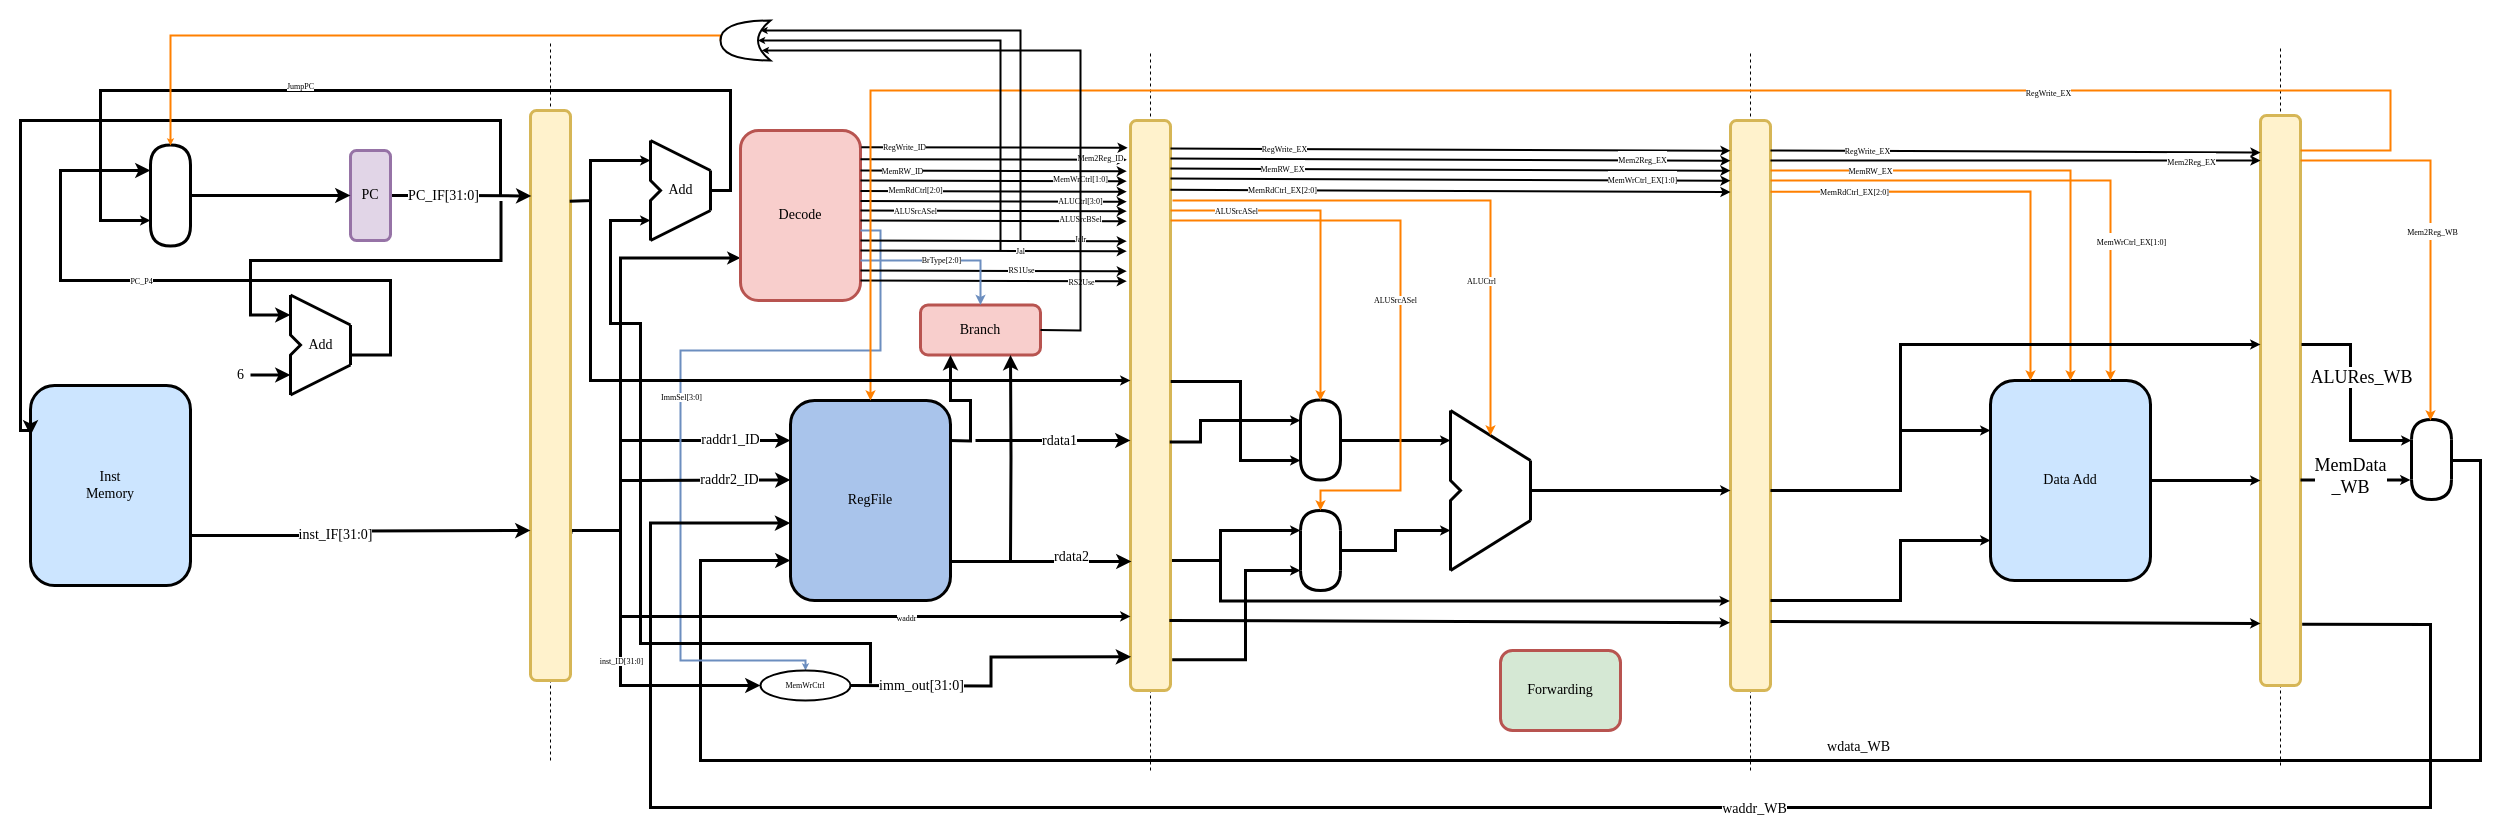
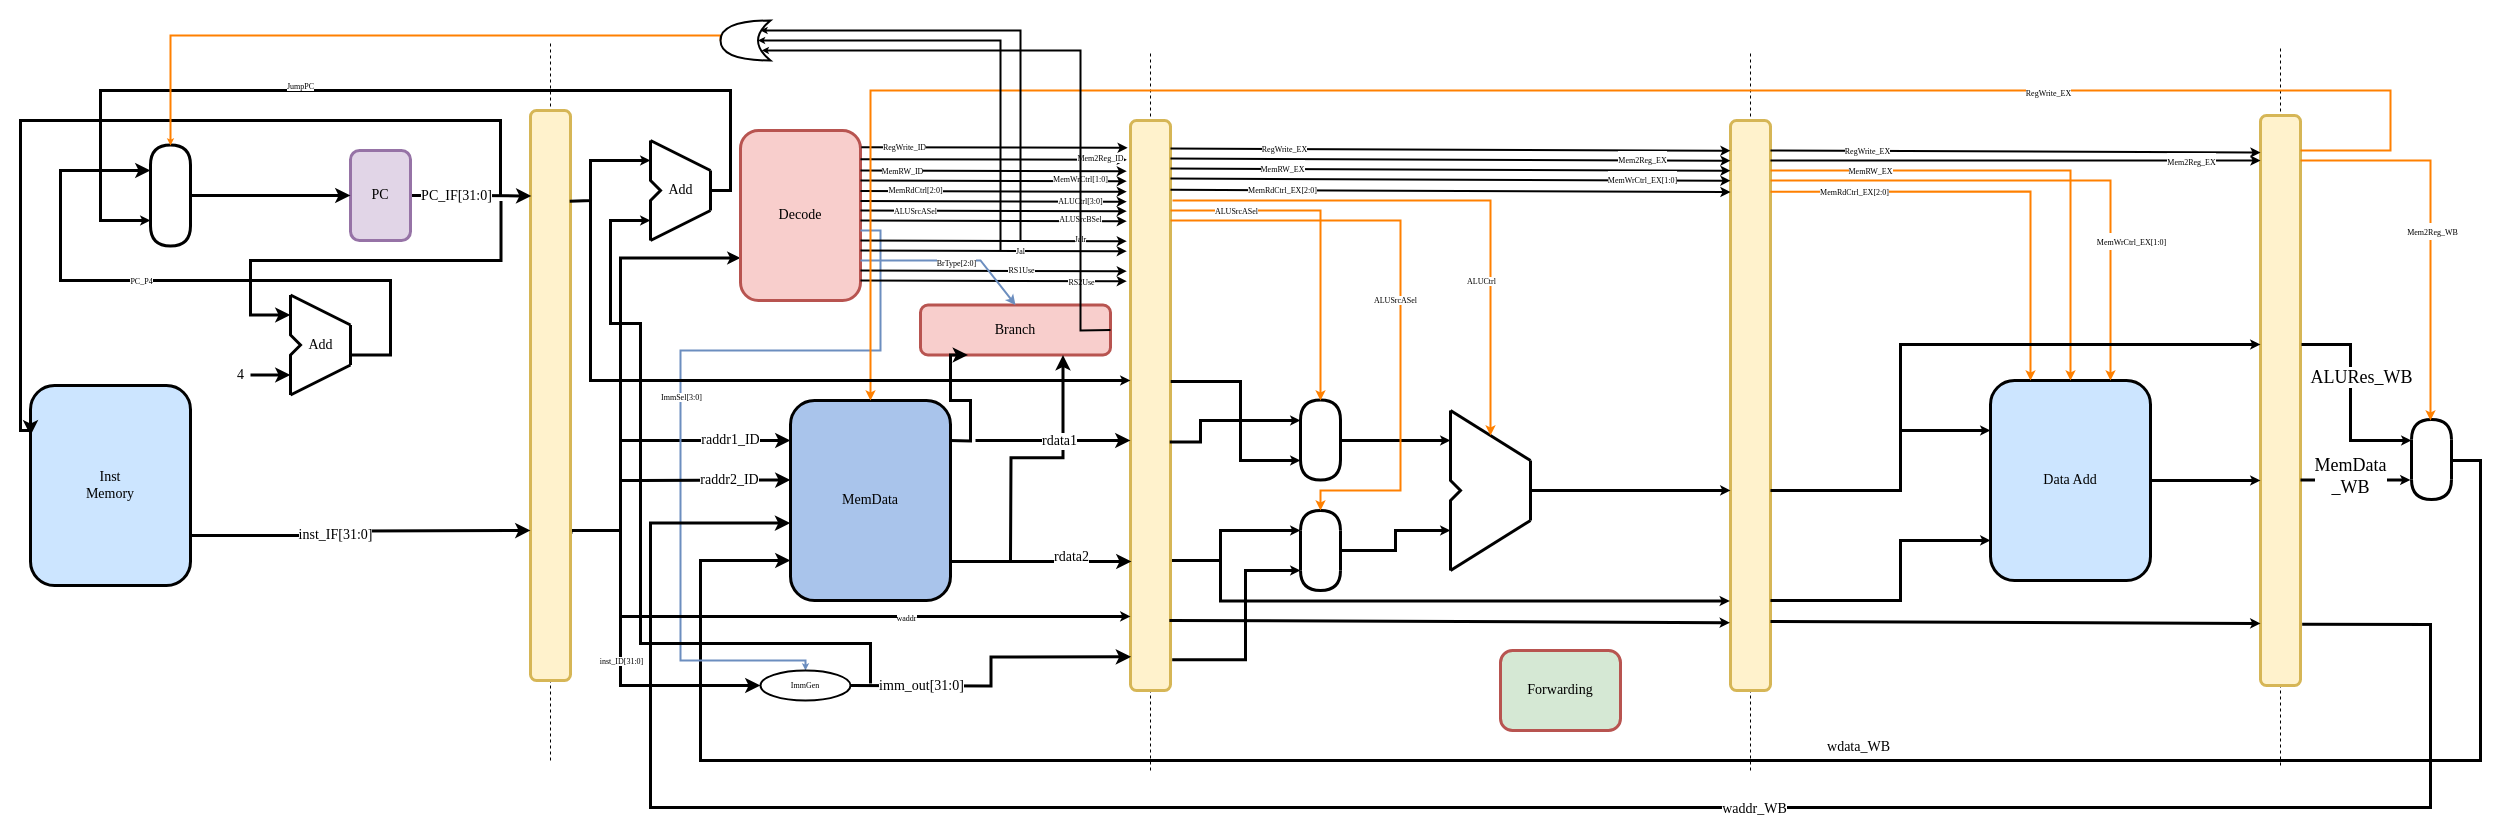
(371, 196) -> (381, 196)
(981, 330) -> (1016, 330)
(241, 376) -> (241, 376)
(871, 501) -> (871, 501)
(806, 686) -> (806, 686)
